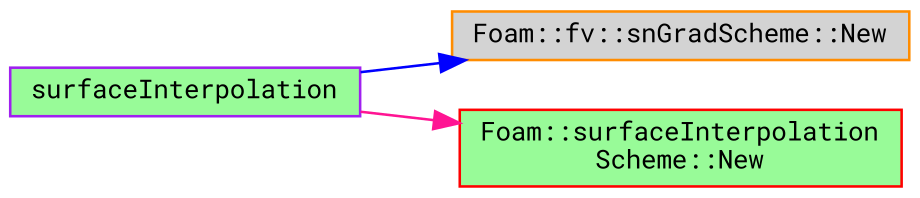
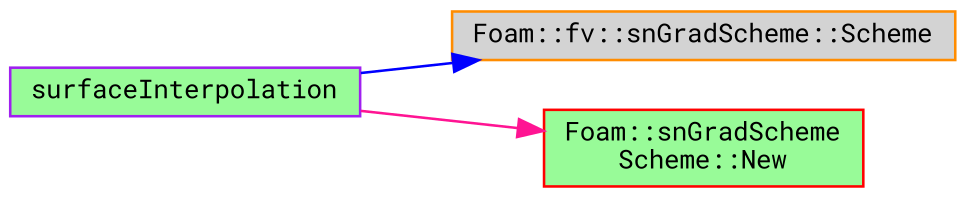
(681, 36) -> (704, 36)
(681, 148) -> (704, 148)
